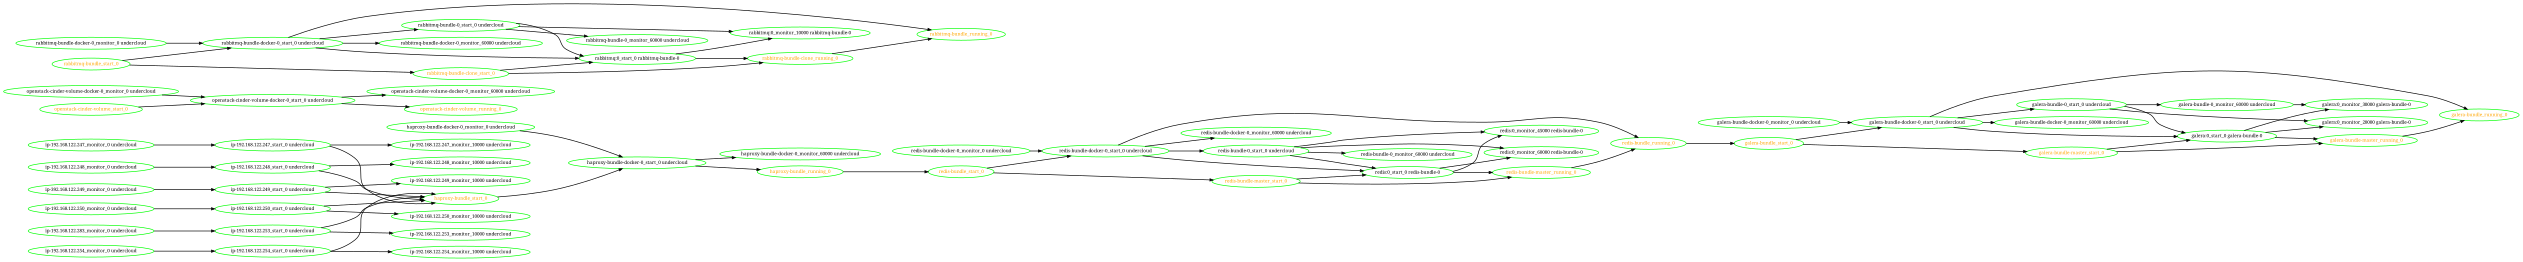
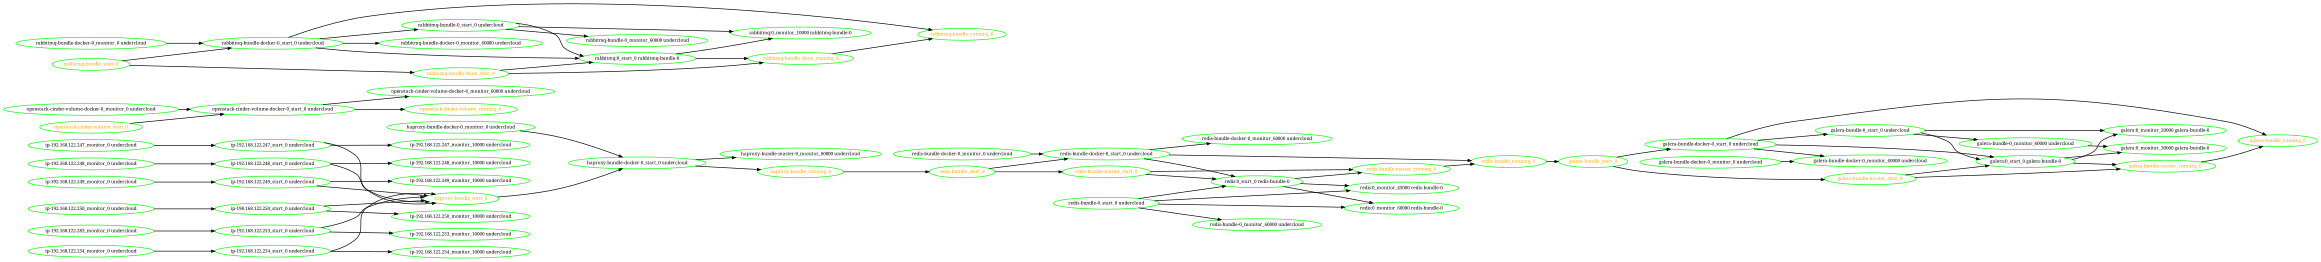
(1844, 123) -> (1785, 162)
(1184, 151) -> none
(800, 154) -> (801, 154)
(273, 209) -> (273, 209)
